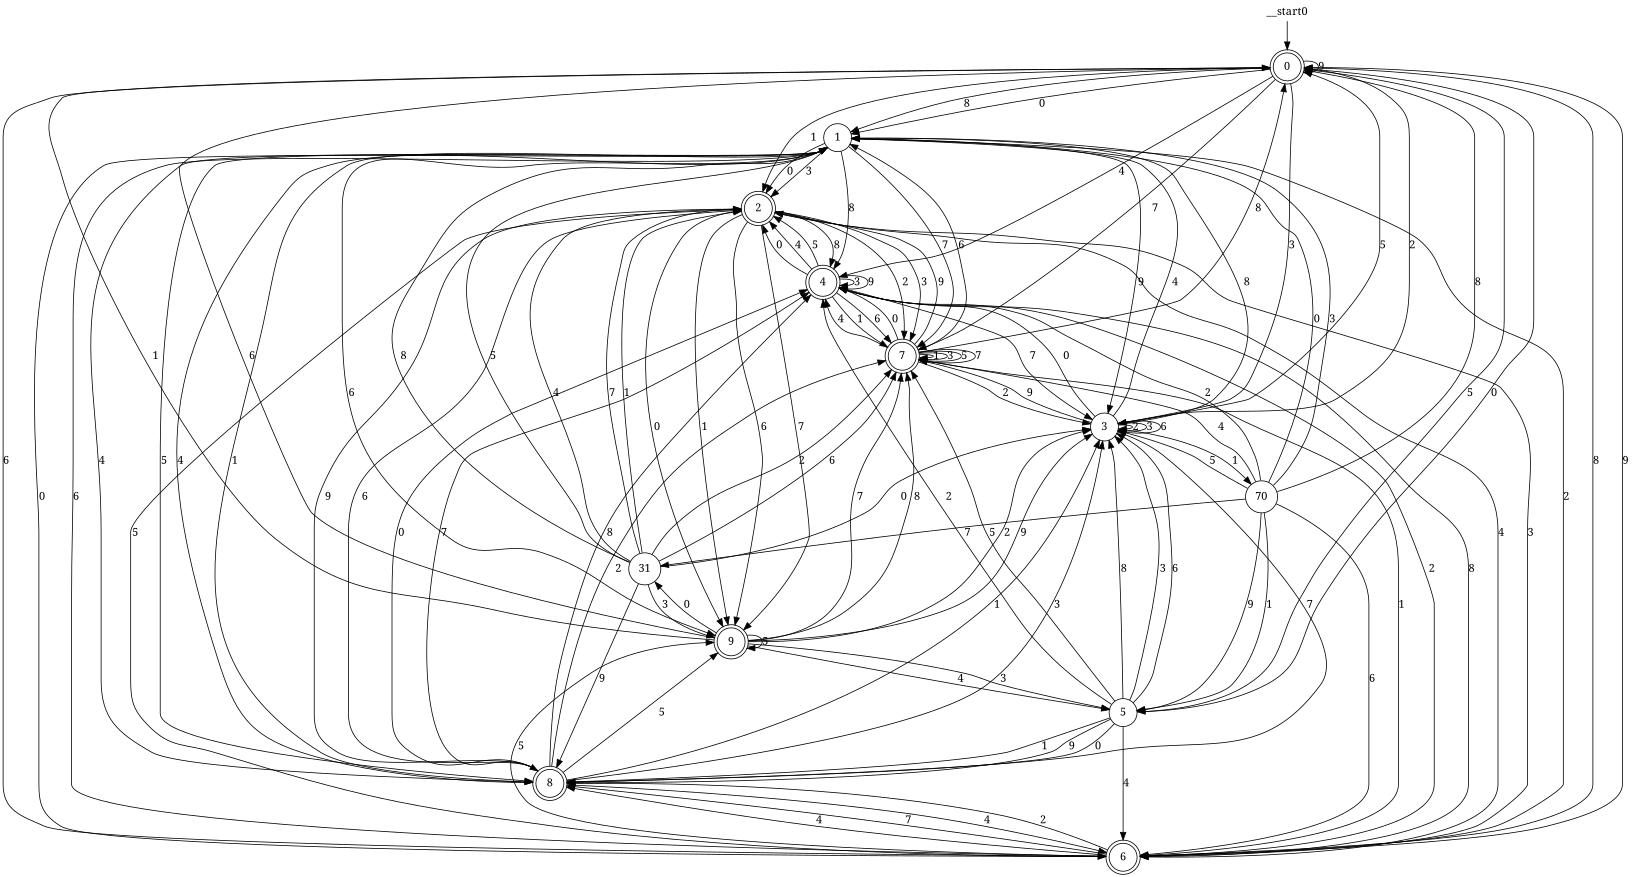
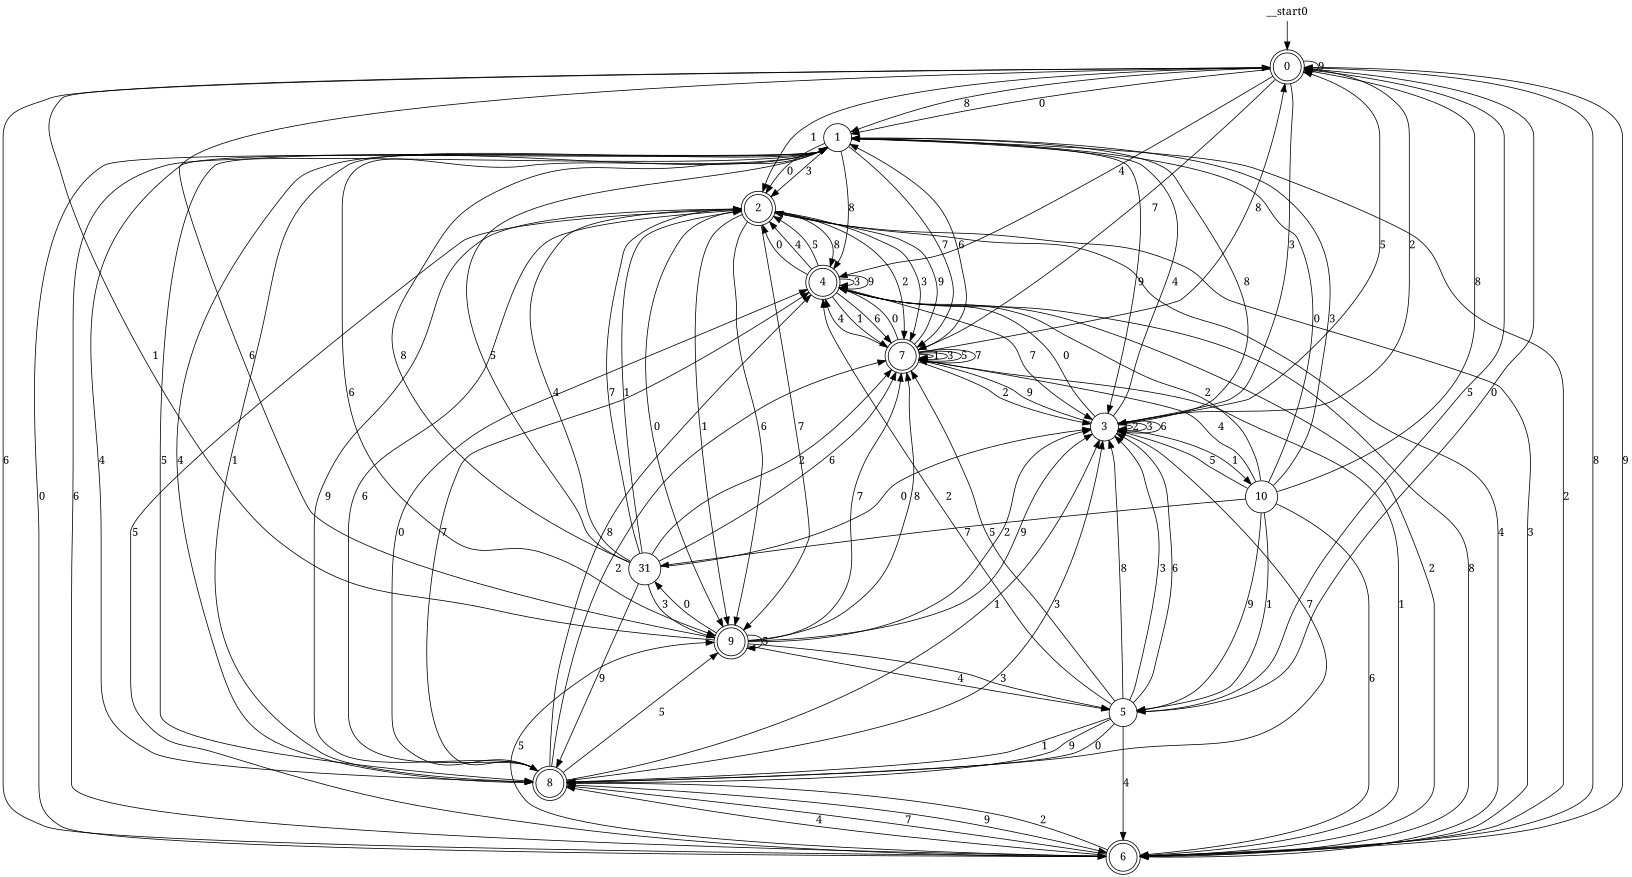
(1262, 497) -> (1262, 497)
(987, 820) -> (987, 820)
